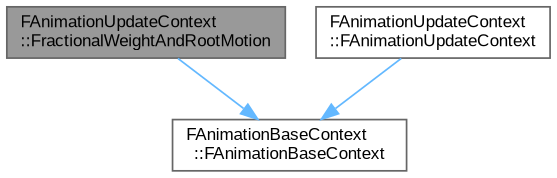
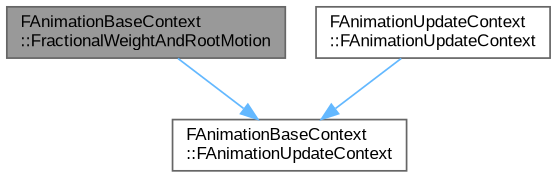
(146, 32) -> (146, 32)
(290, 145) -> (290, 145)
